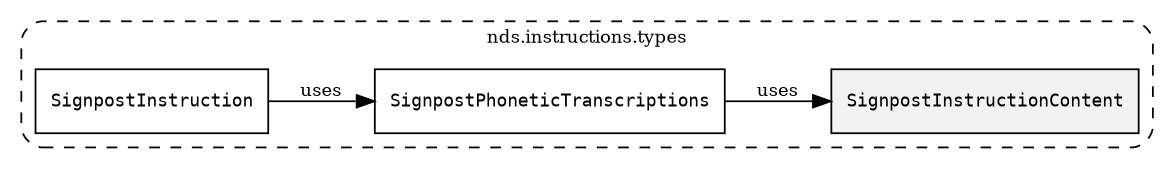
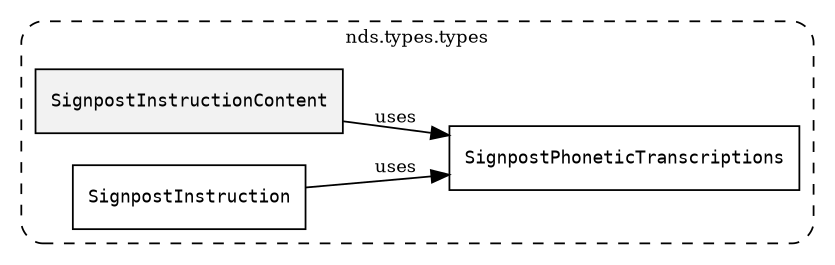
(587, 38) -> (417, 38)
(769, 101) -> (387, 127)
